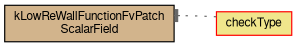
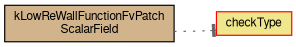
(198, 16) -> (192, 31)
